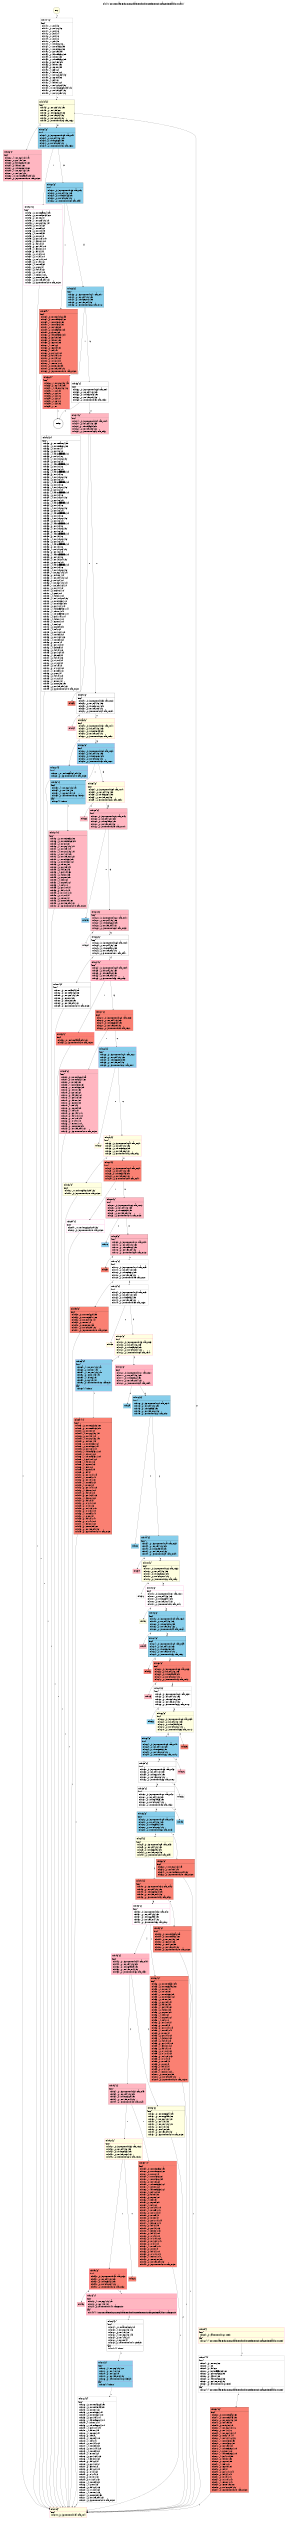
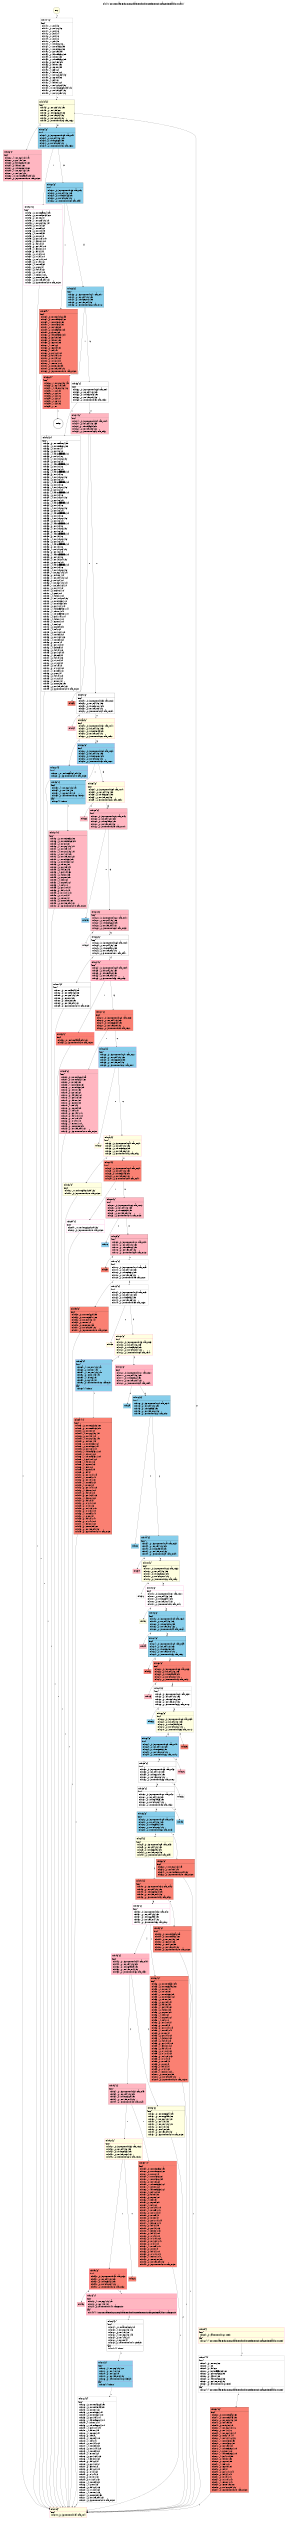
(68, 410) -> (68, 418)
